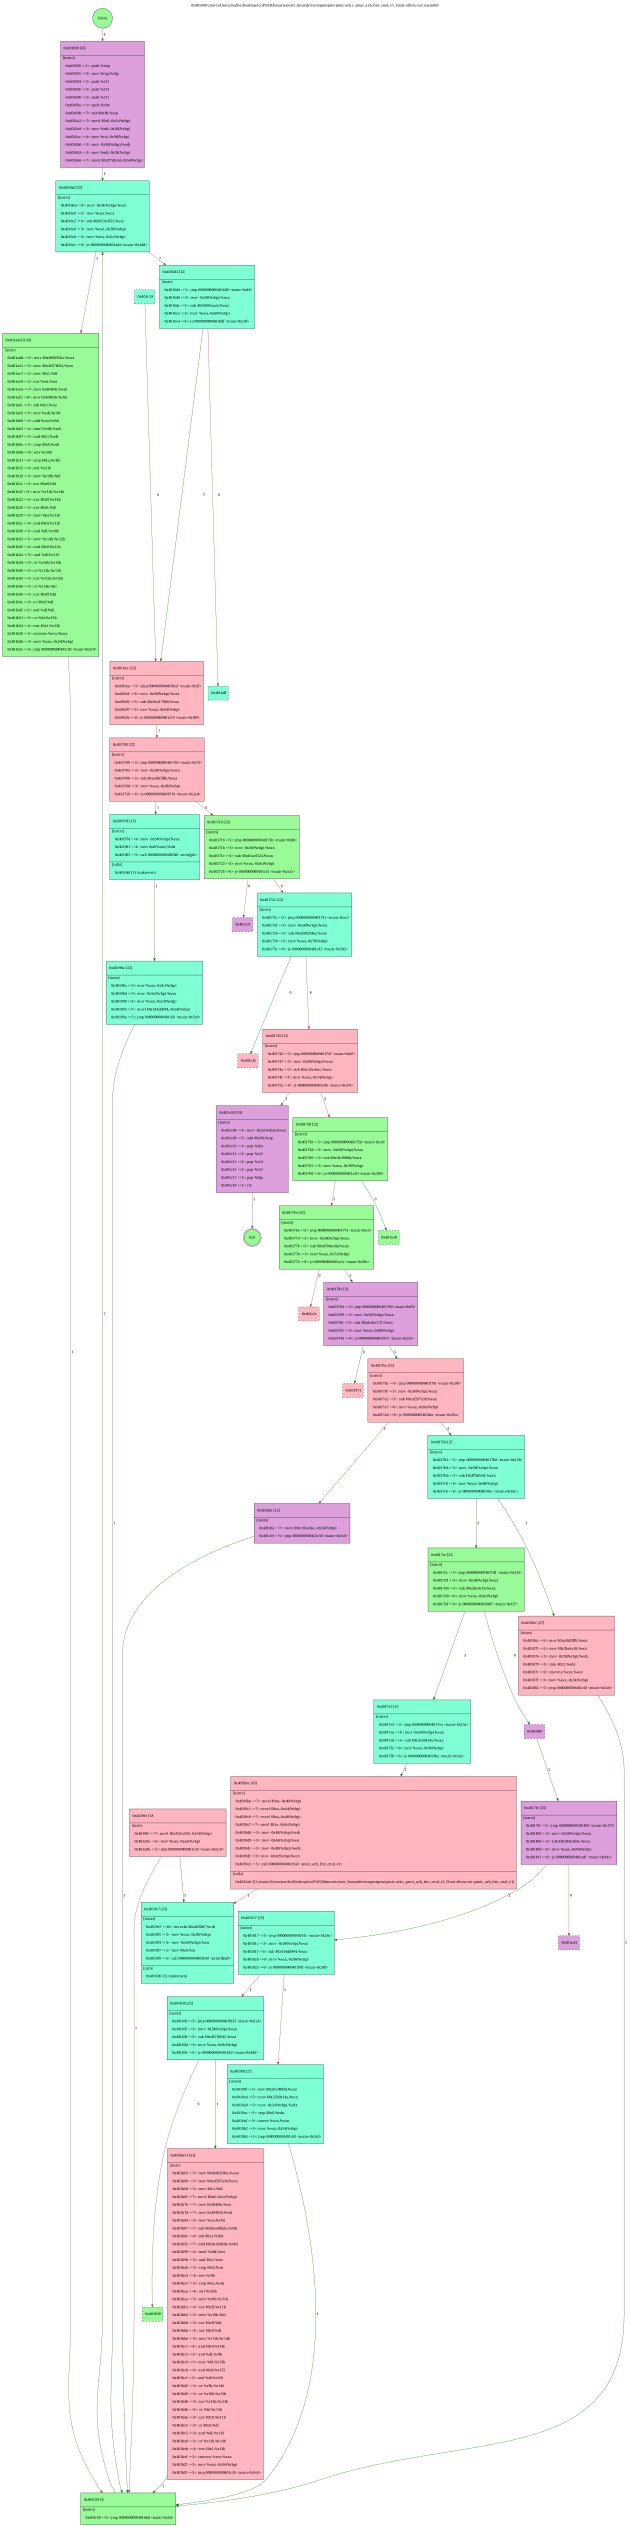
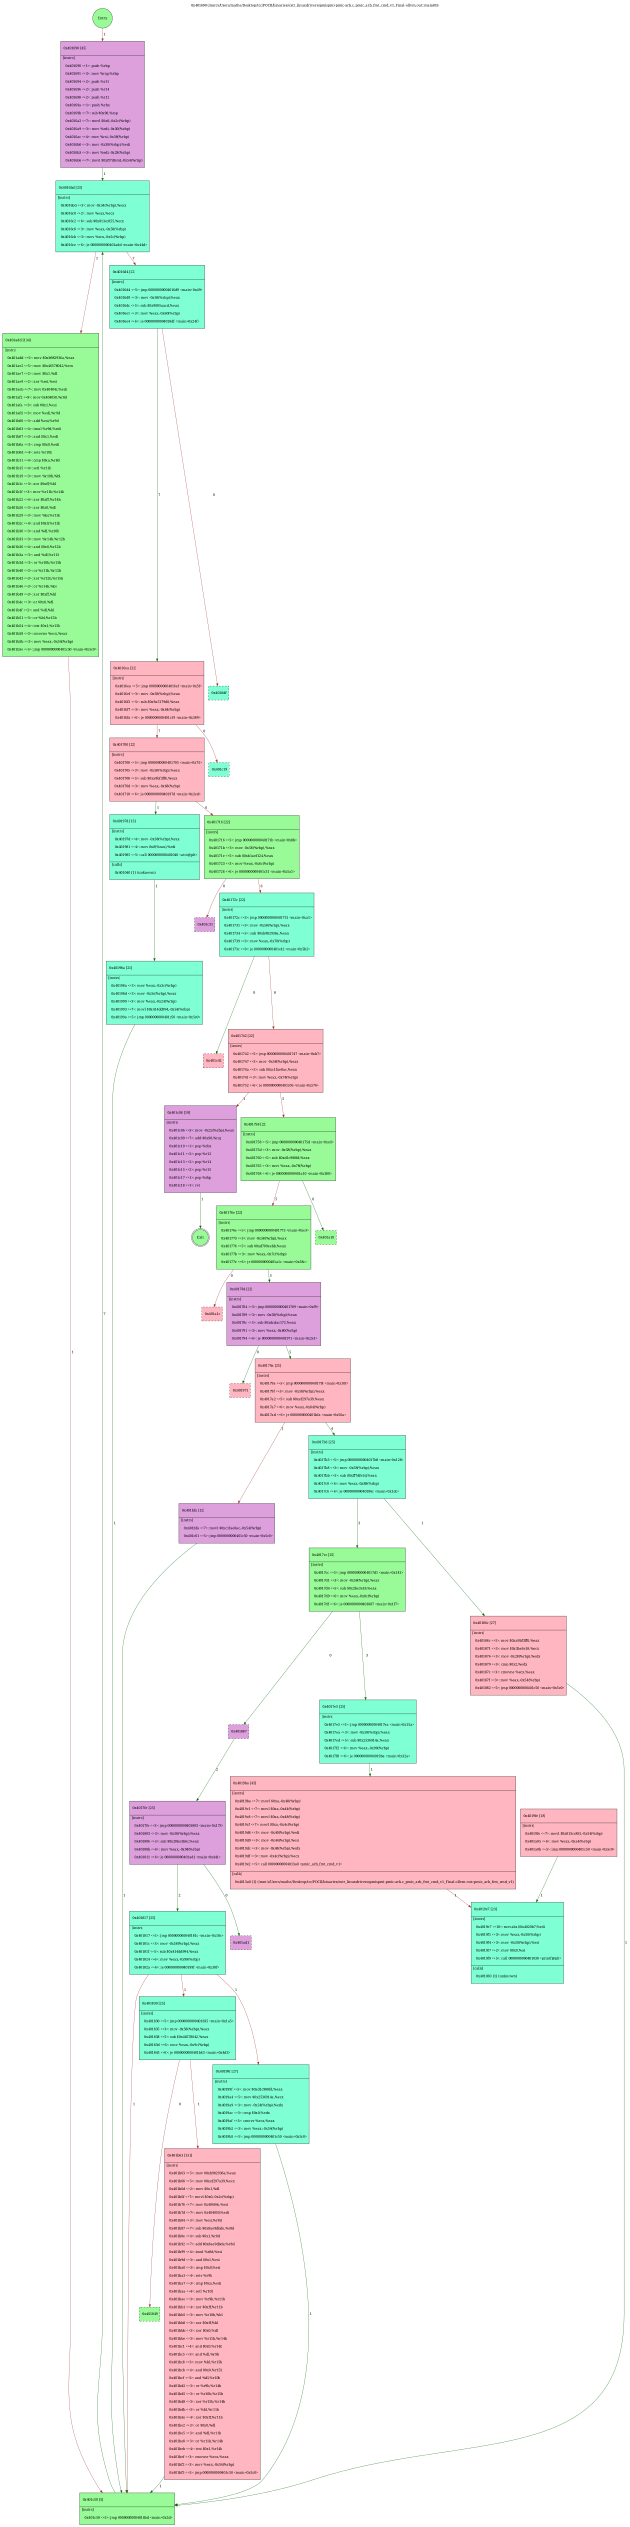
(150, 481) -> (209, 741)
(252, 1209) -> (200, 1209)
(569, 1899) -> (225, 1897)
(215, 2103) -> (194, 2103)
(134, 2170) -> (129, 2231)
